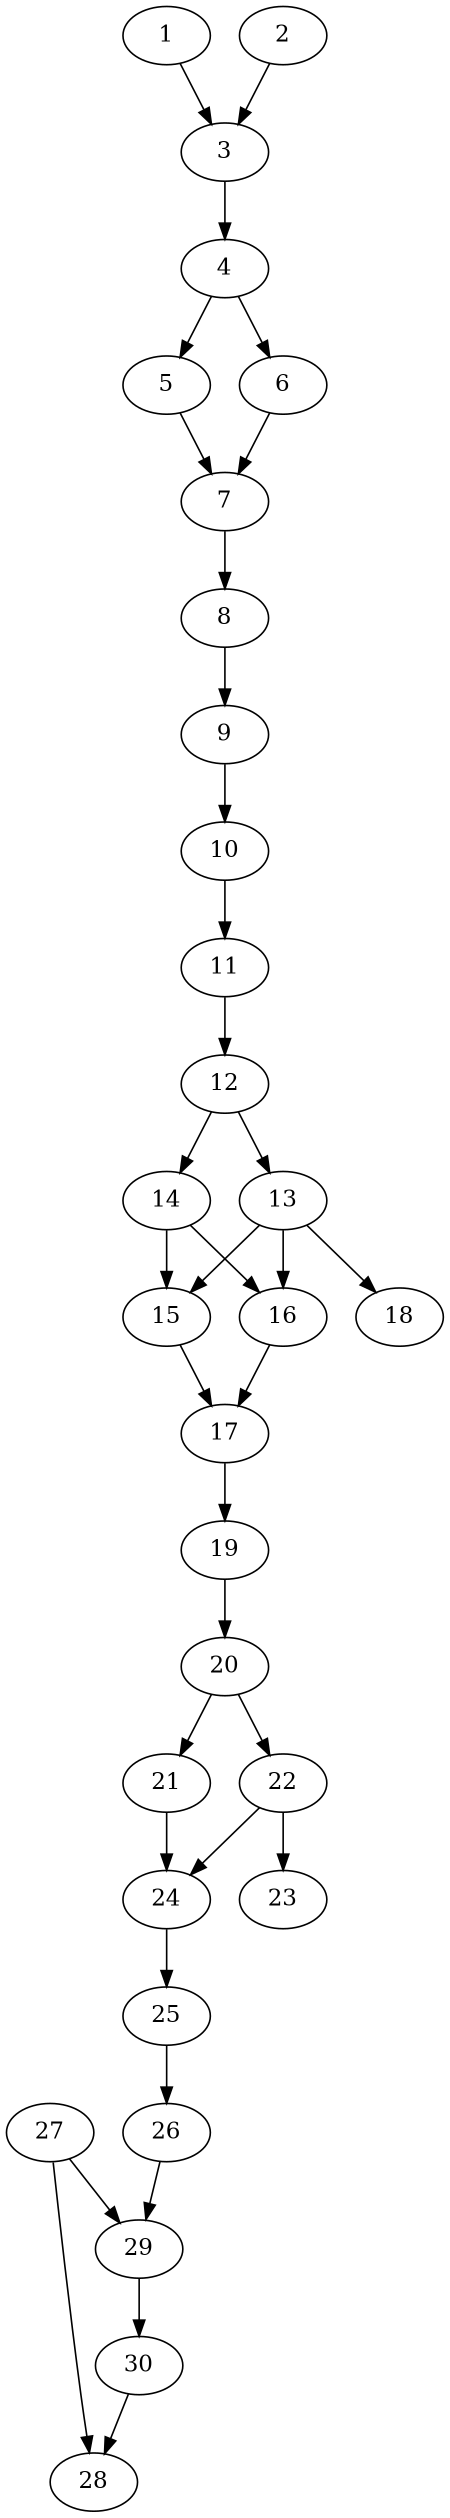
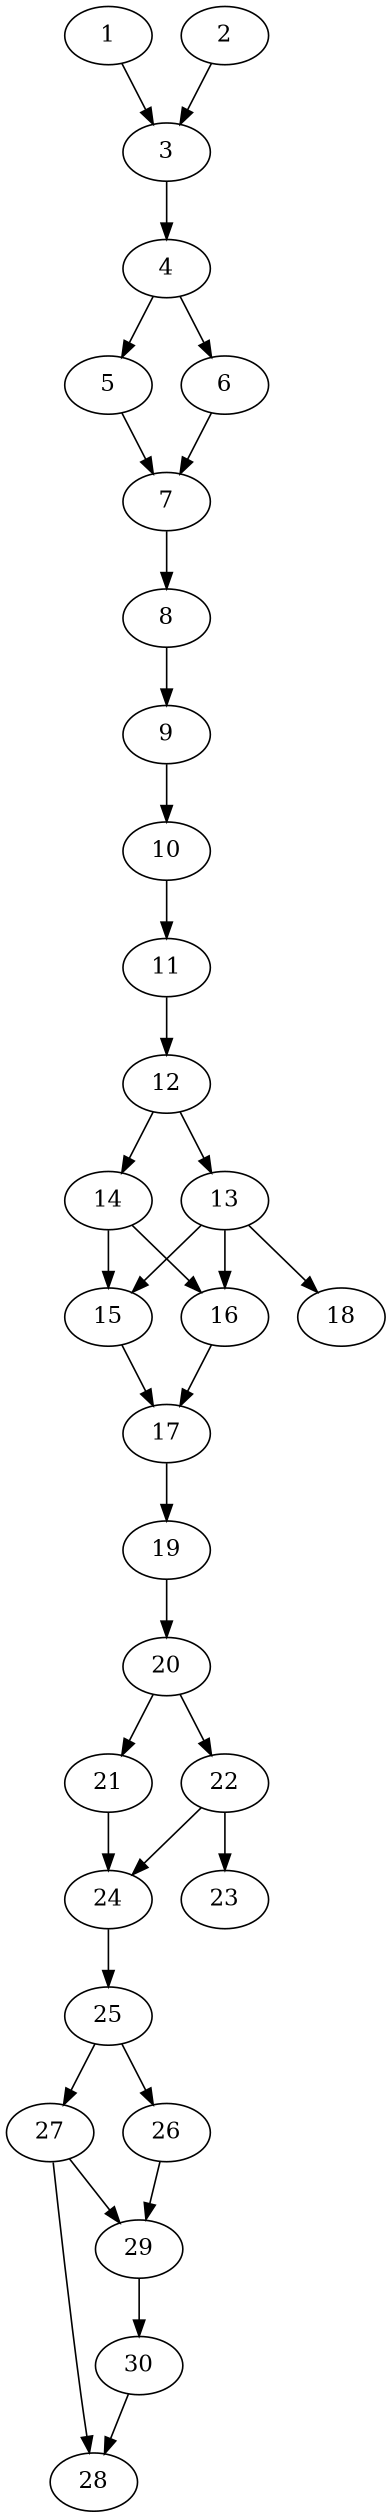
none -> (83, 2067)
